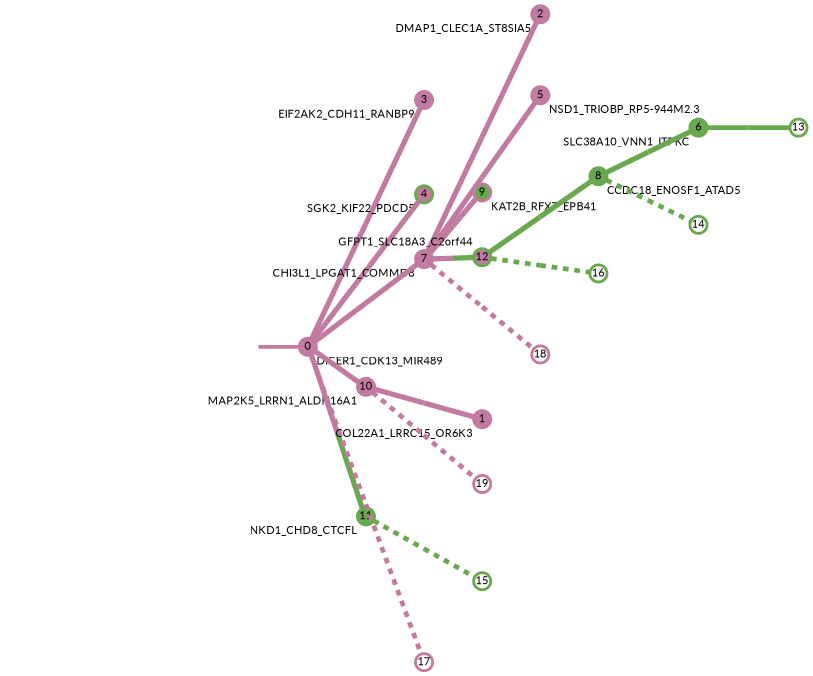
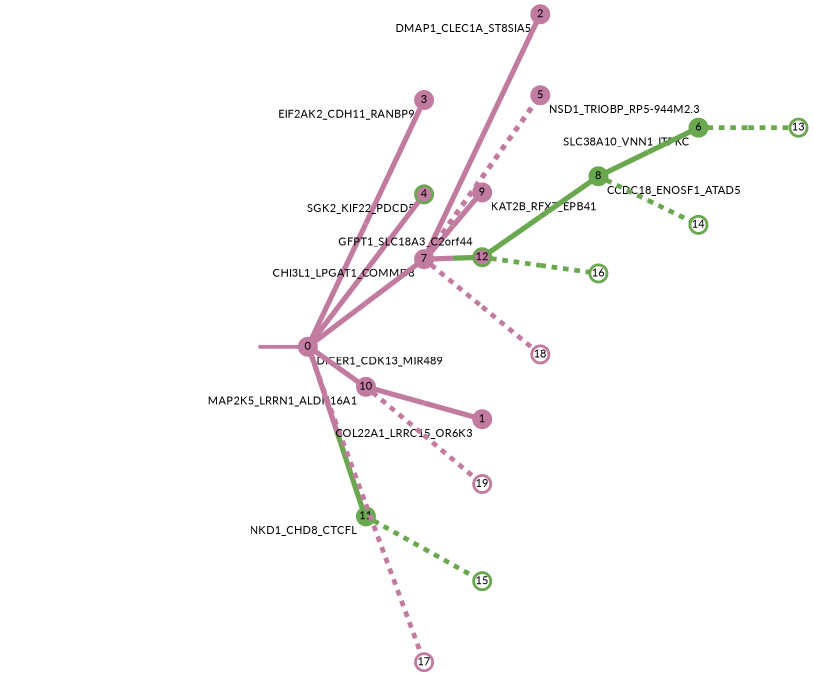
(748, 128) -> (748, 128)
(482, 177) -> (482, 177)
(482, 192) -> (482, 192)
